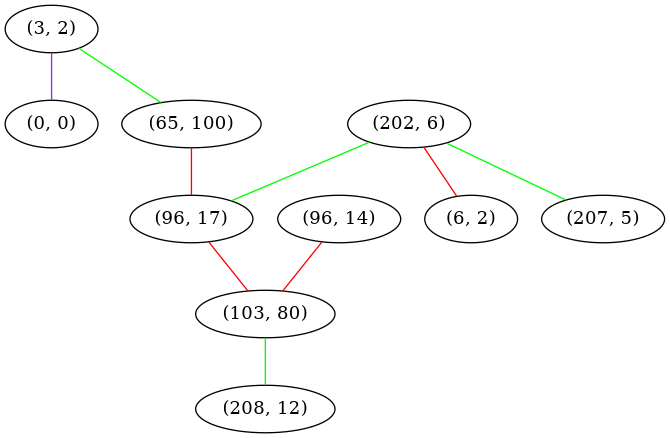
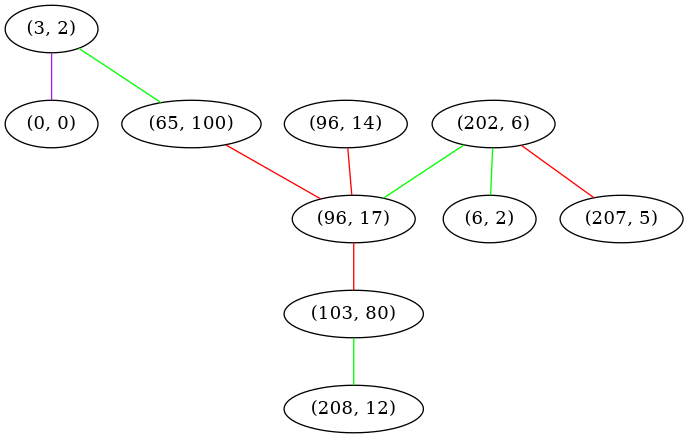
(440, 172) -> (492, 172)
(506, 172) -> (558, 172)
(302, 267) -> (350, 172)
